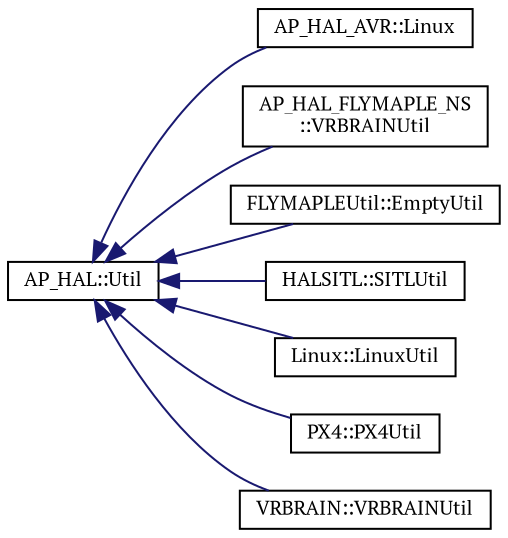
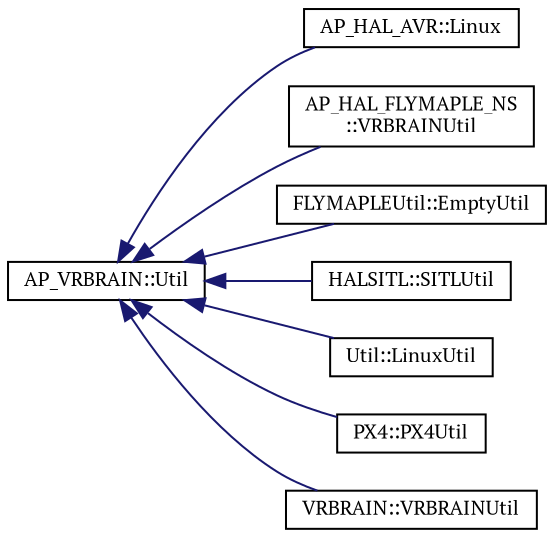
(83, 281) -> (106, 281)
(365, 357) -> (411, 357)
